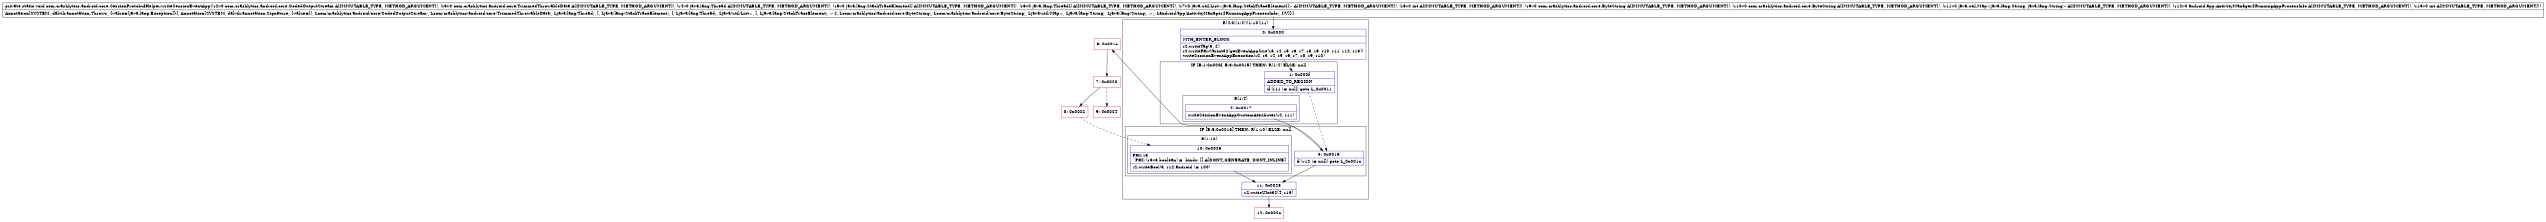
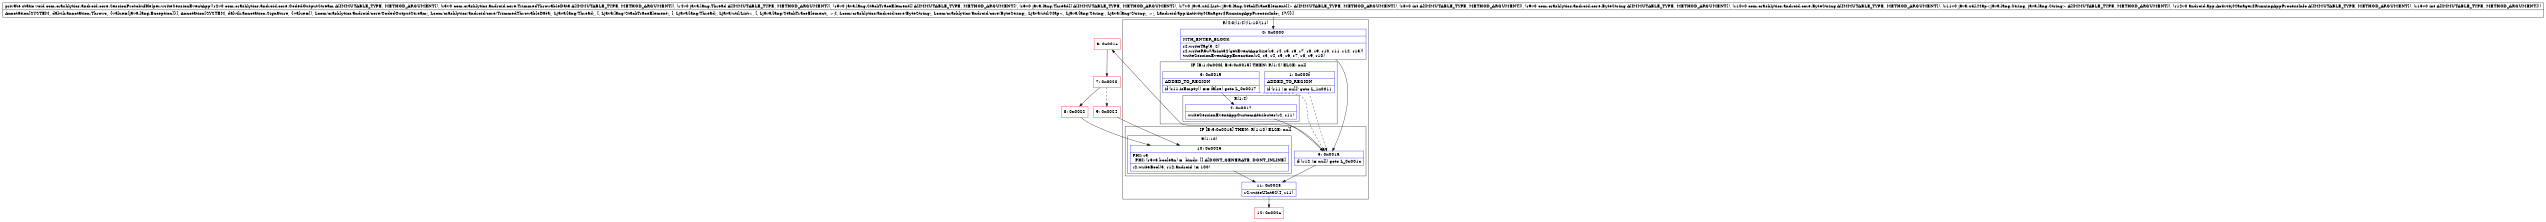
(1287, 64) -> (1347, 103)
none -> (1211, 82)
(1300, 89) -> (1300, 89)
none -> (1147, 131)
(1113, 133) -> (1113, 133)
(1269, 193) -> (1269, 193)
